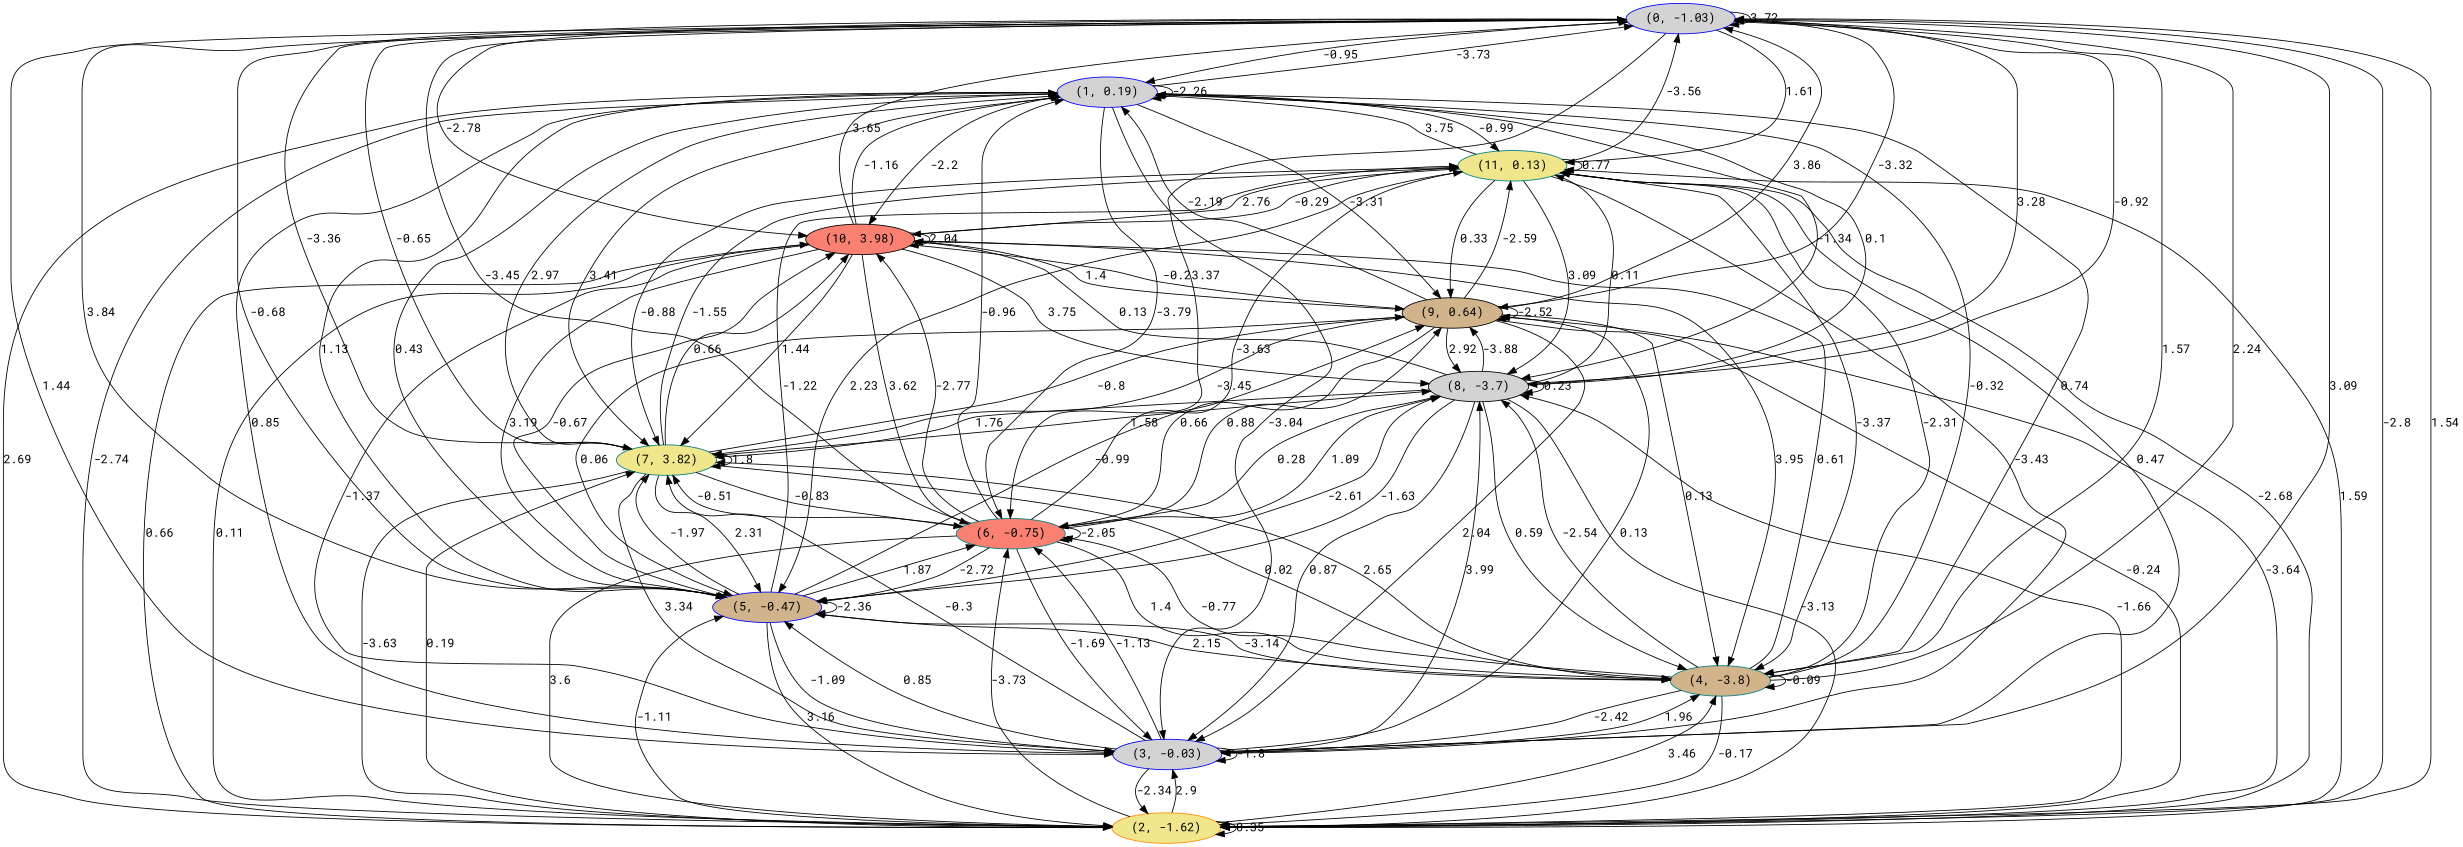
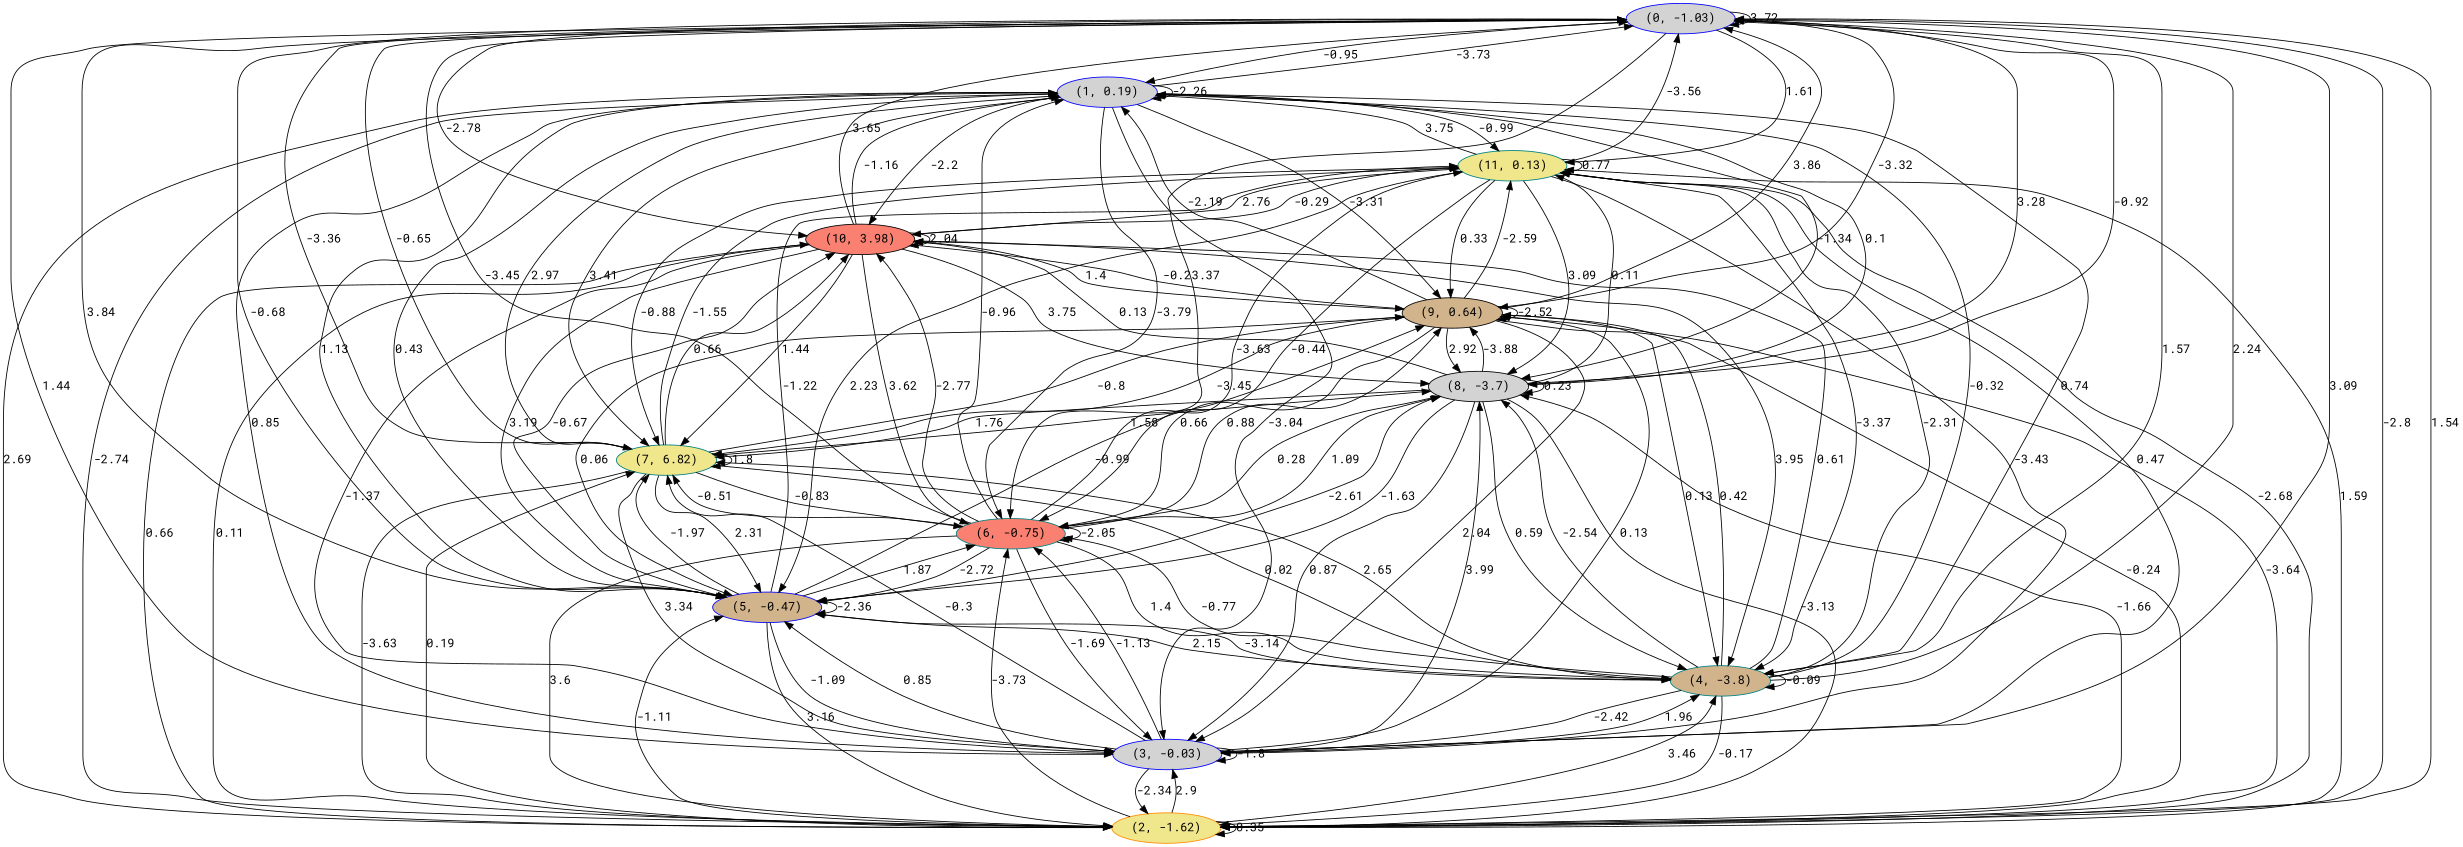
none -> (1274, 364)
none -> (1706, 418)
(667, 460) -> (667, 460)
